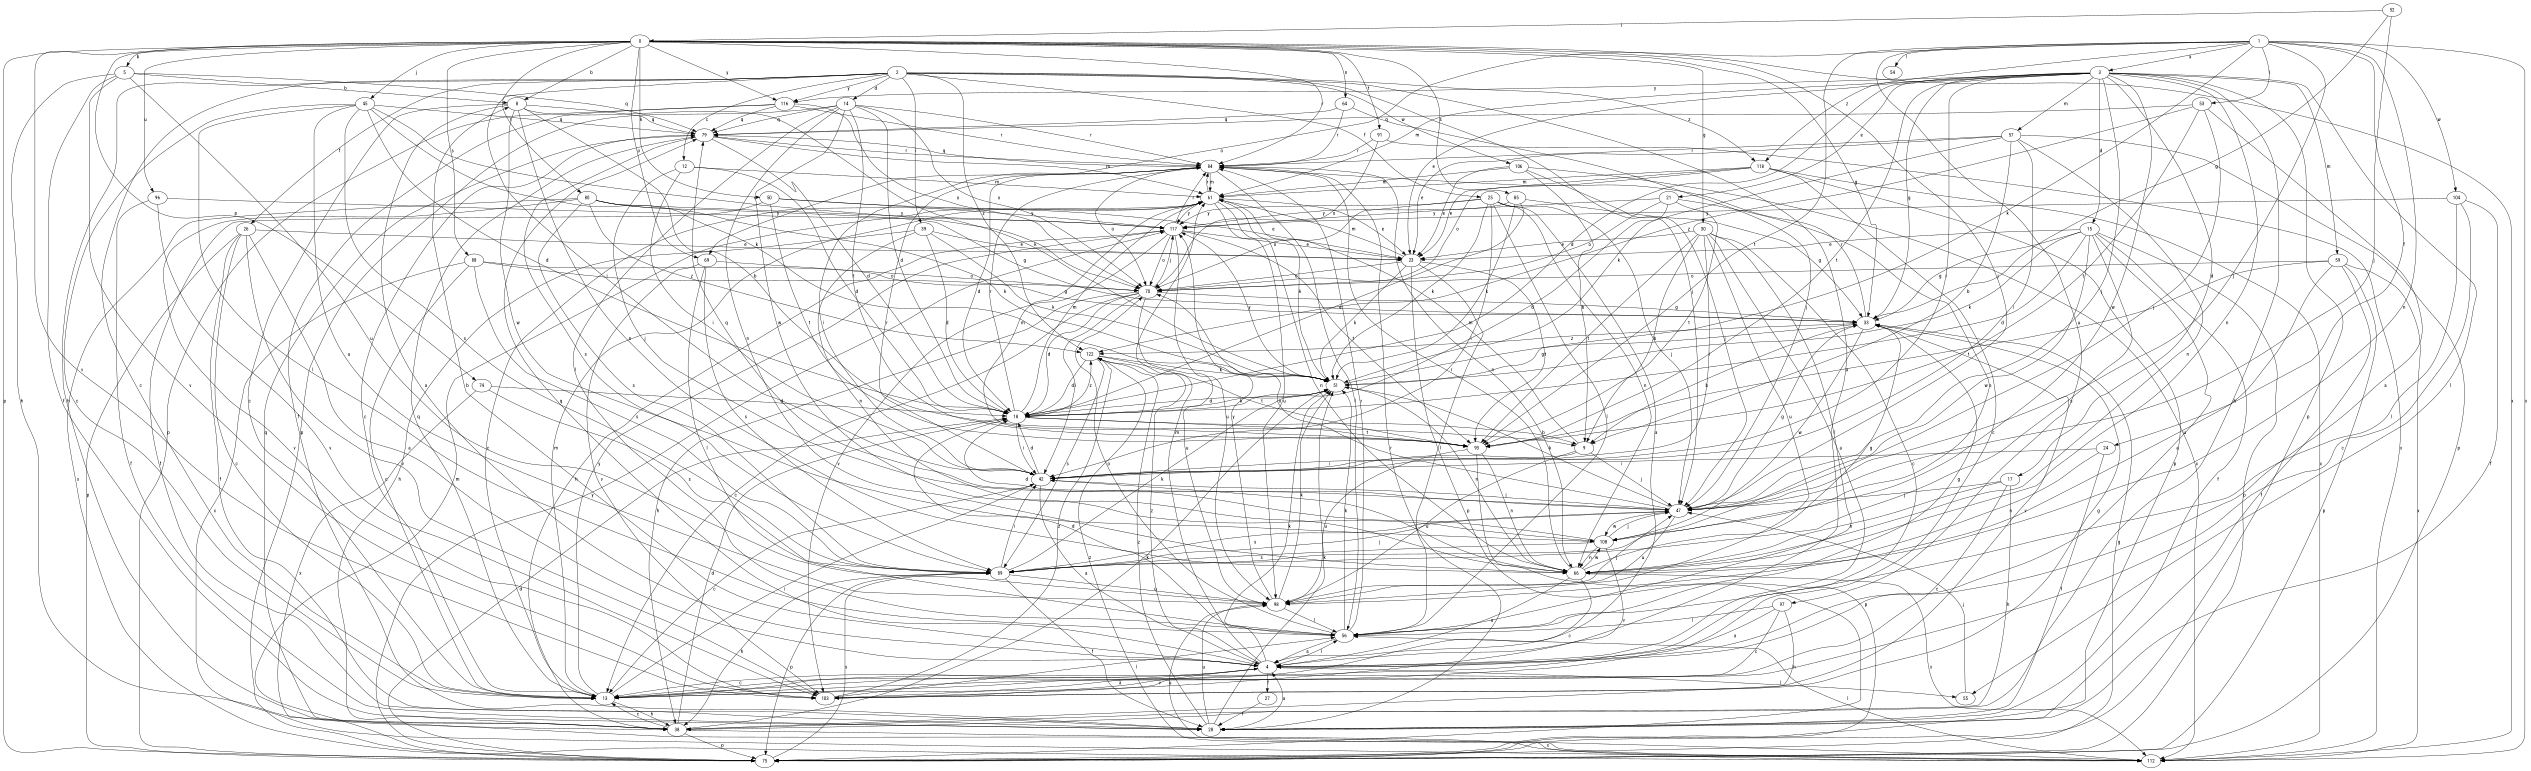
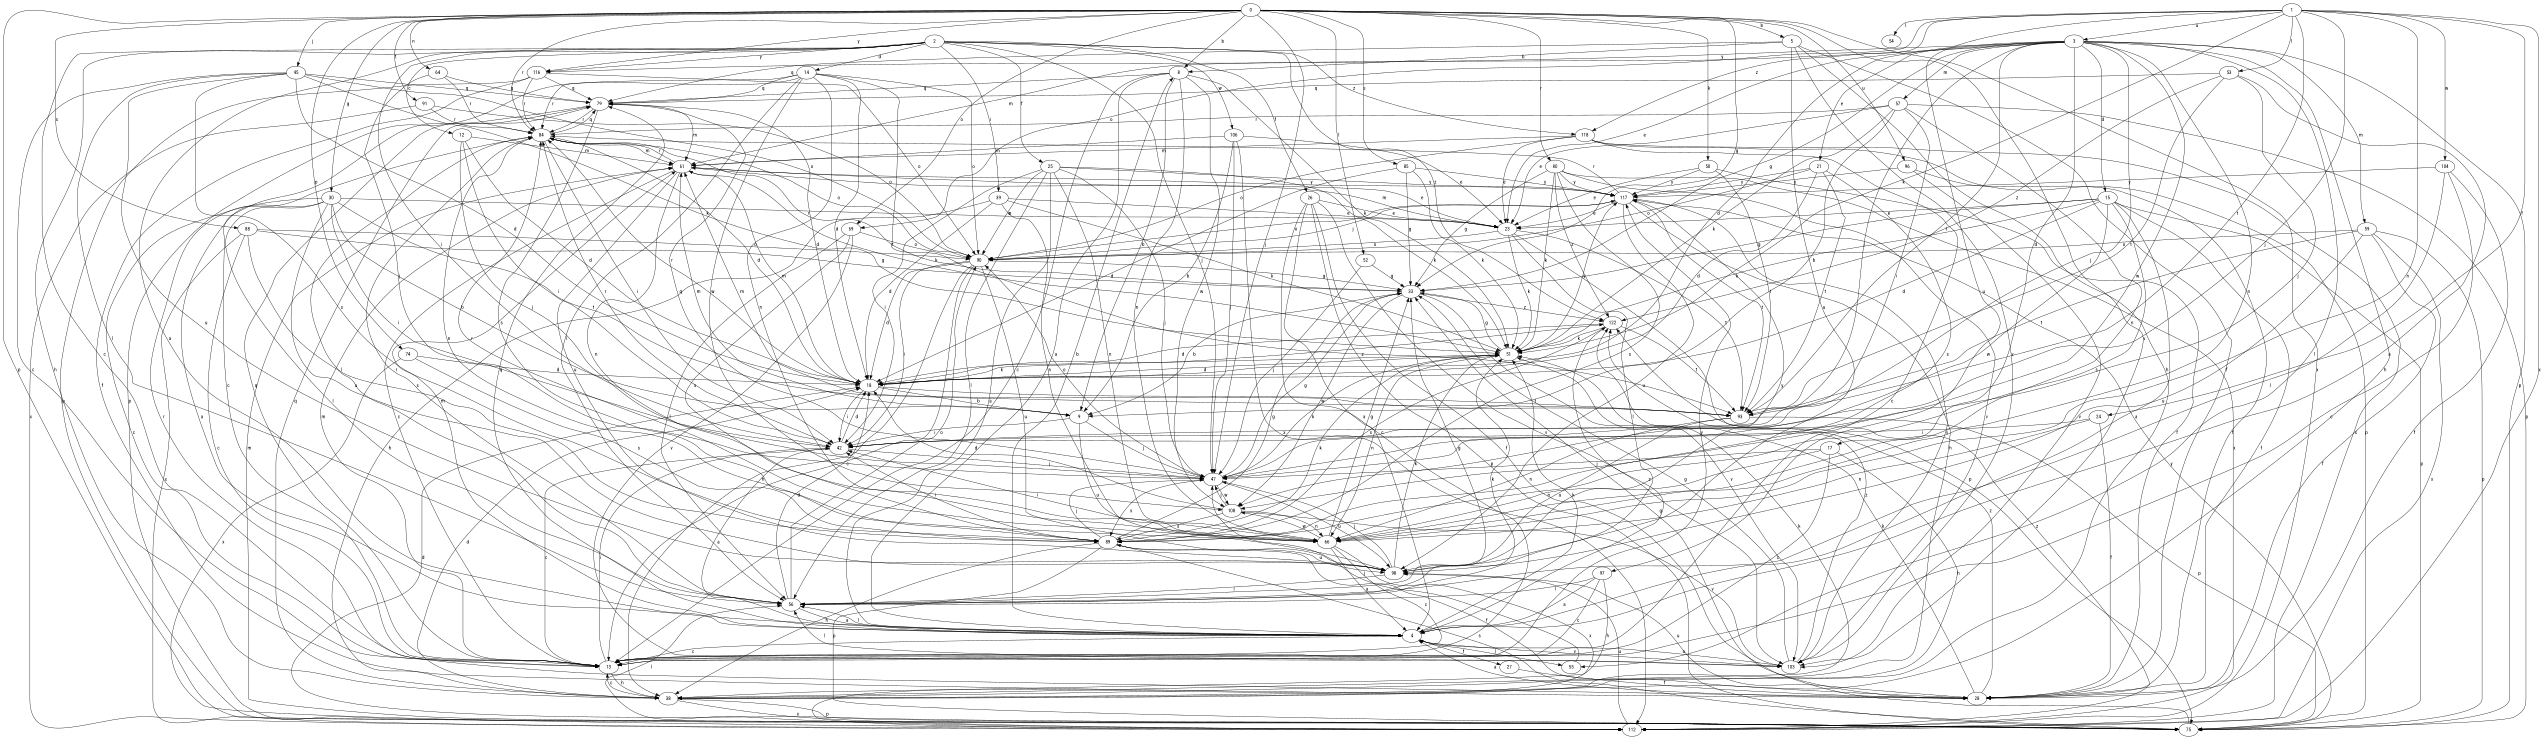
(1518, 26) -> (1336, 104)
(1148, 292) -> (979, 260)
none -> (1268, 427)
